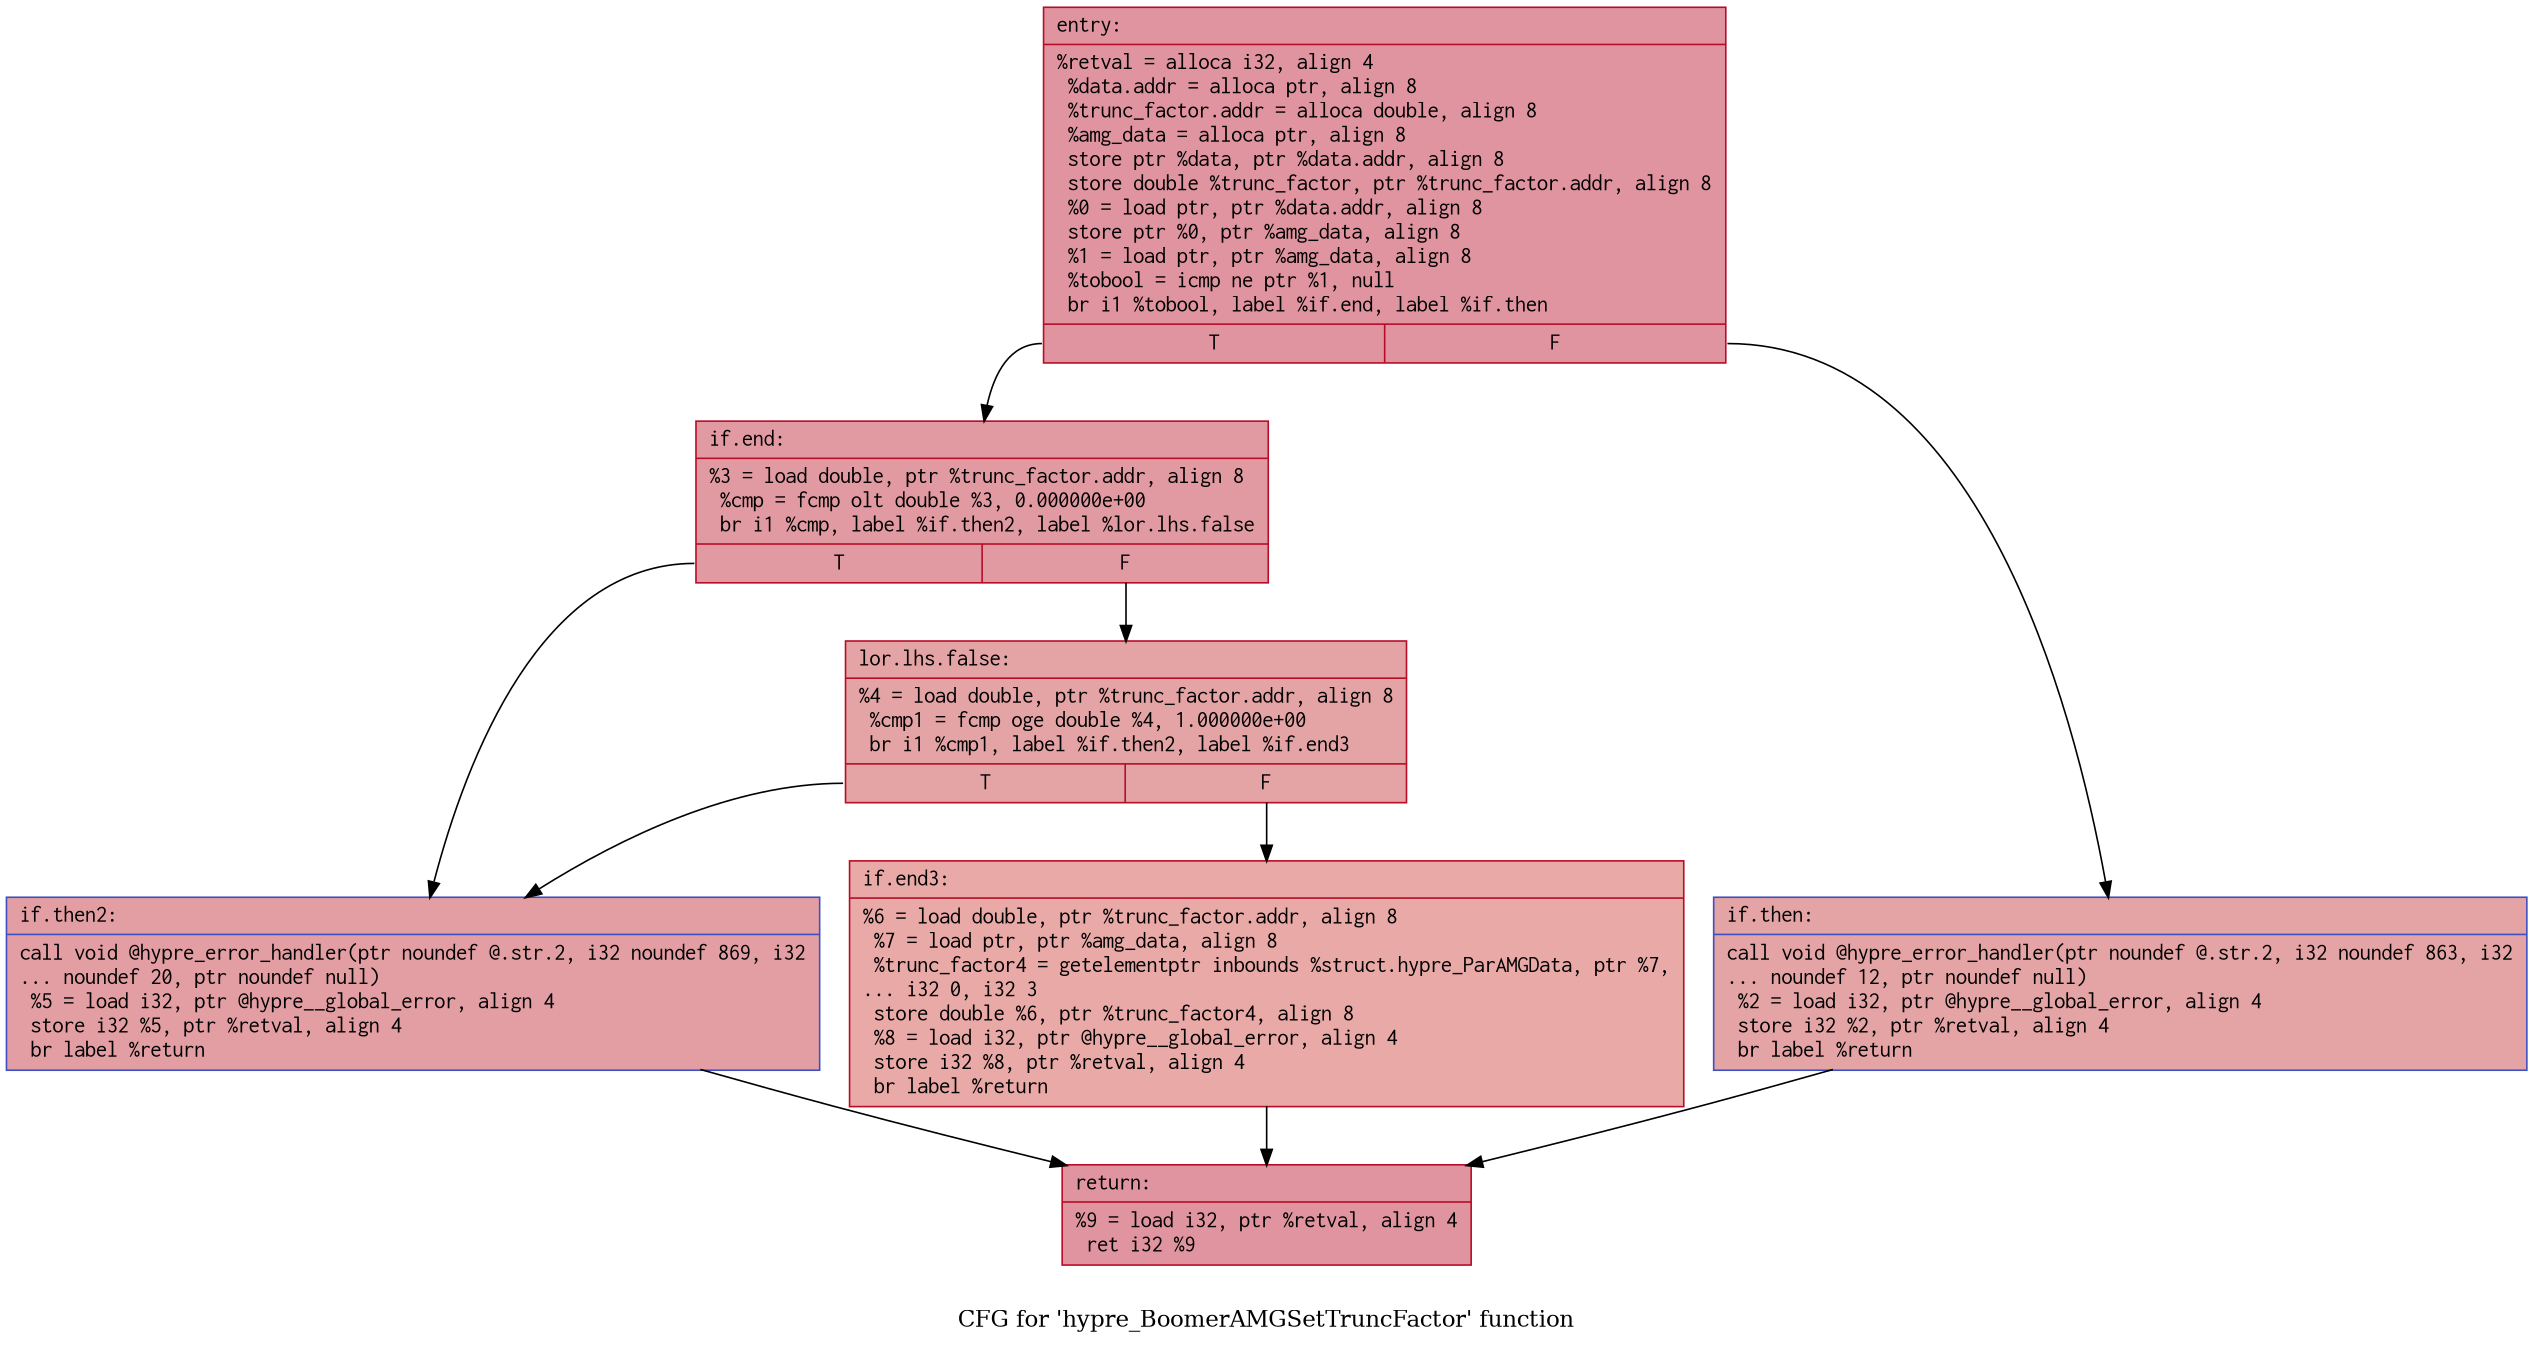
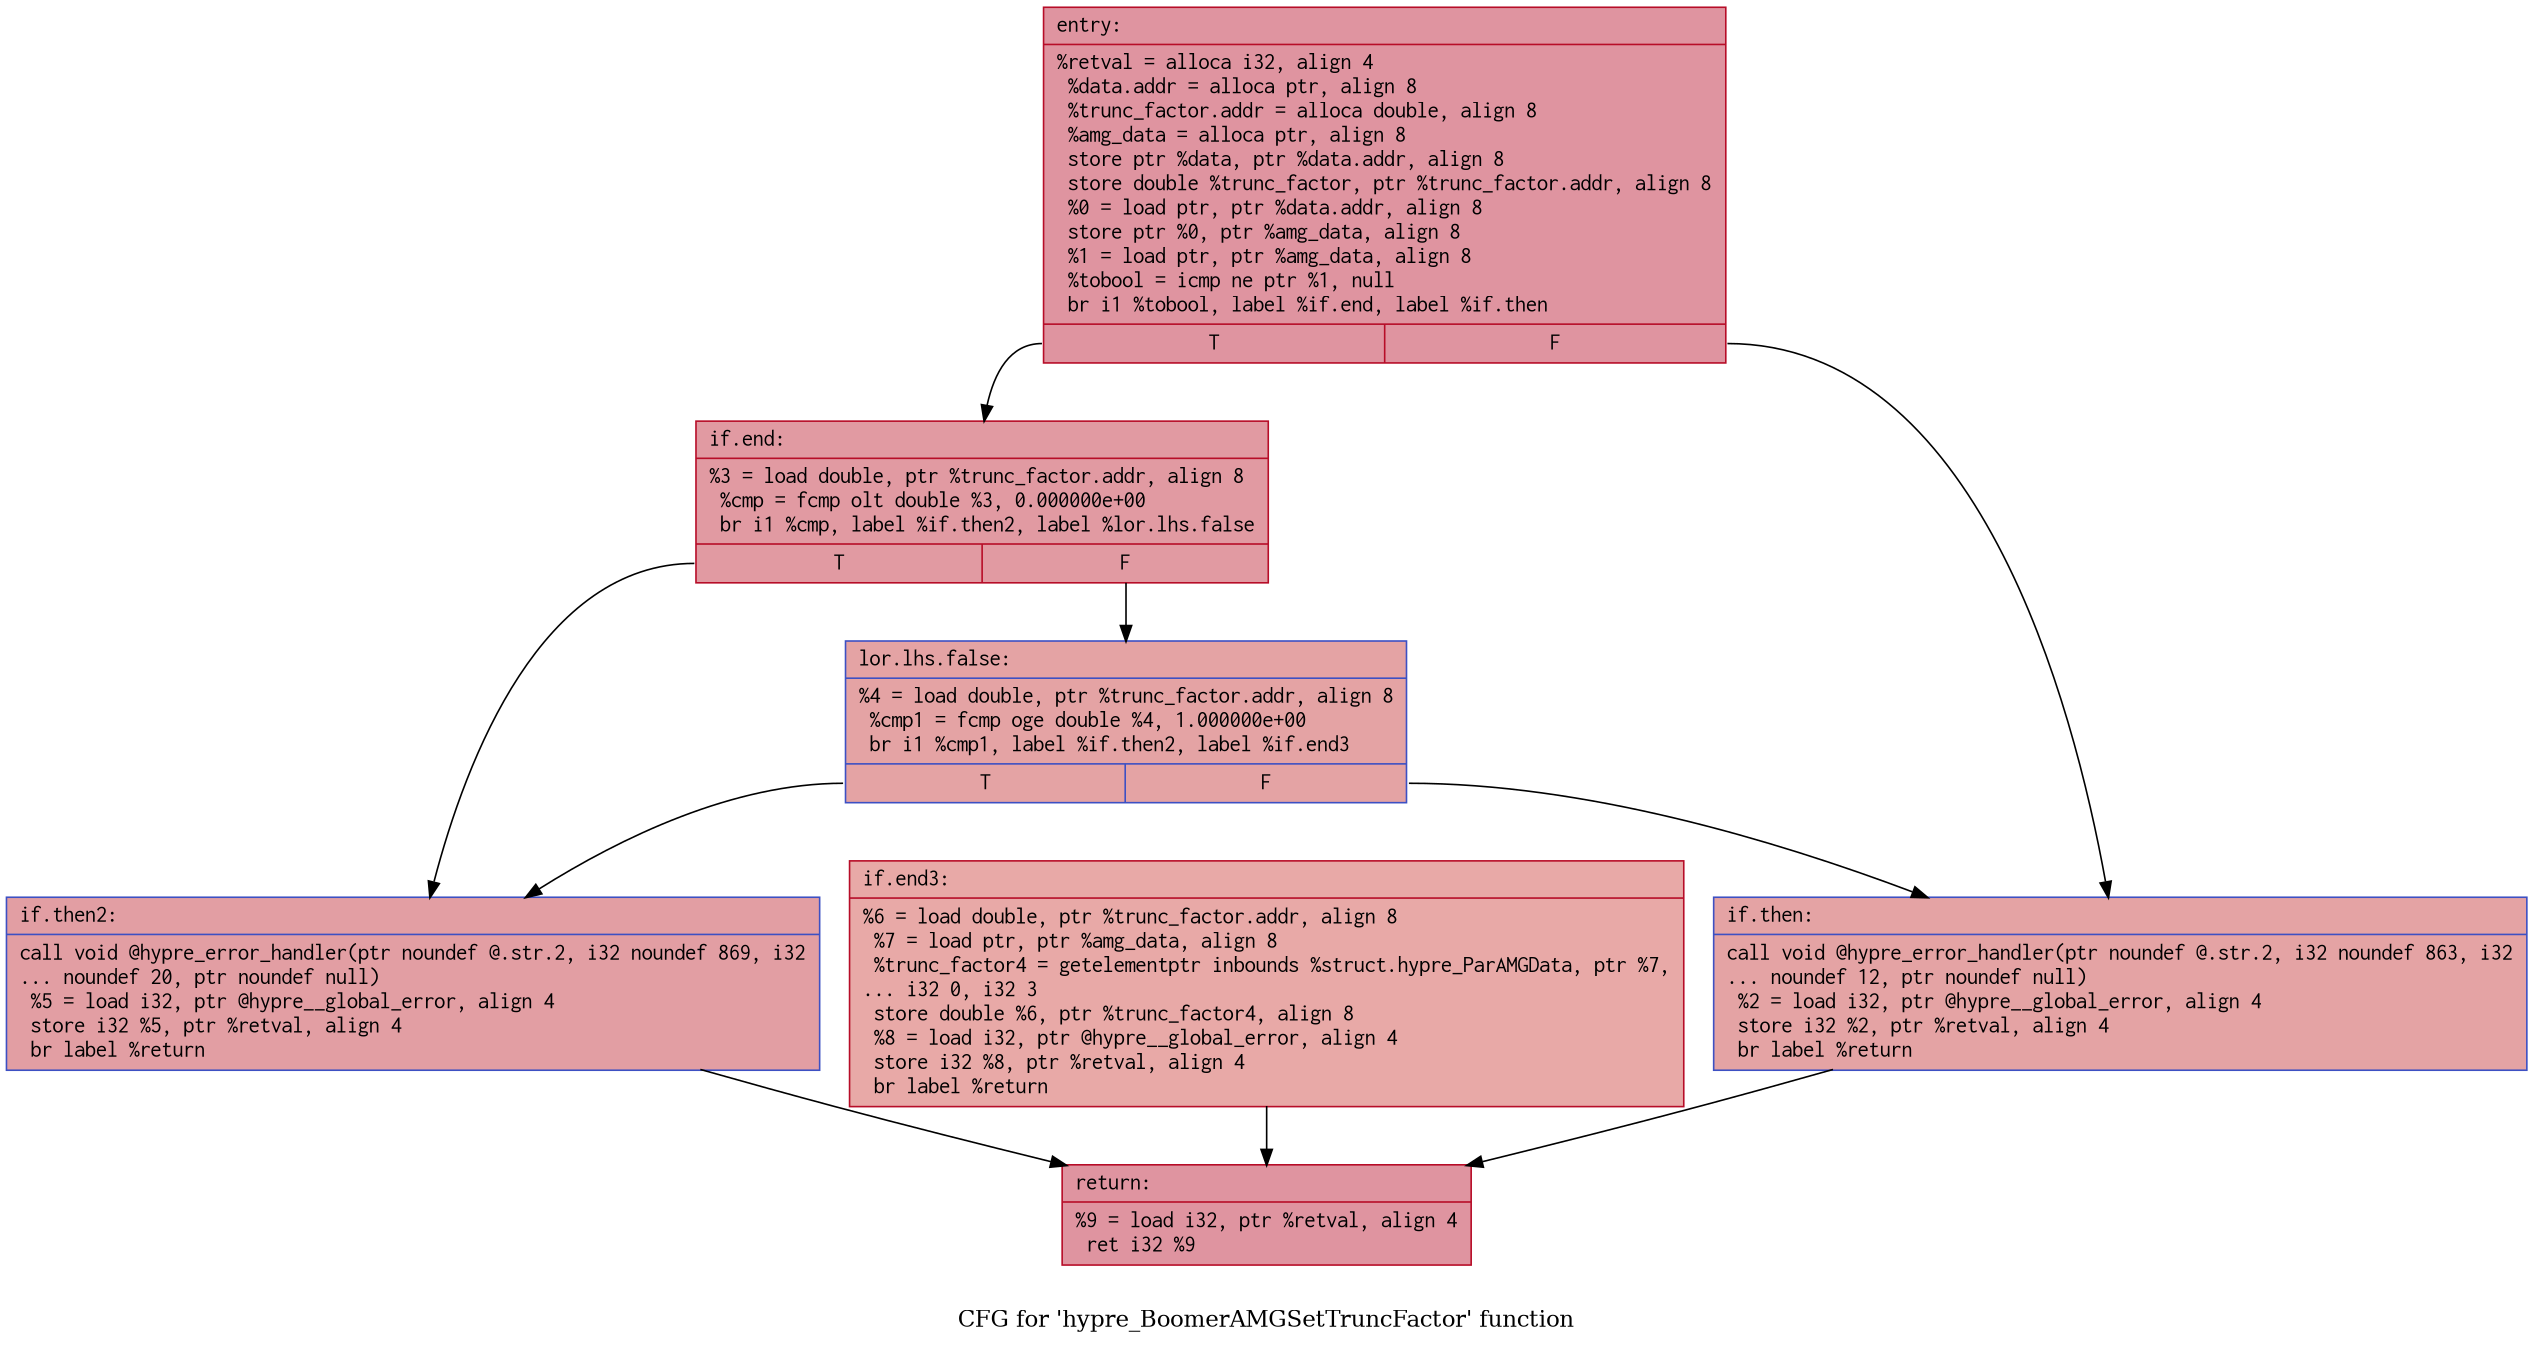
(1126, 722) -> (1126, 722)
(1267, 824) -> (1665, 816)
